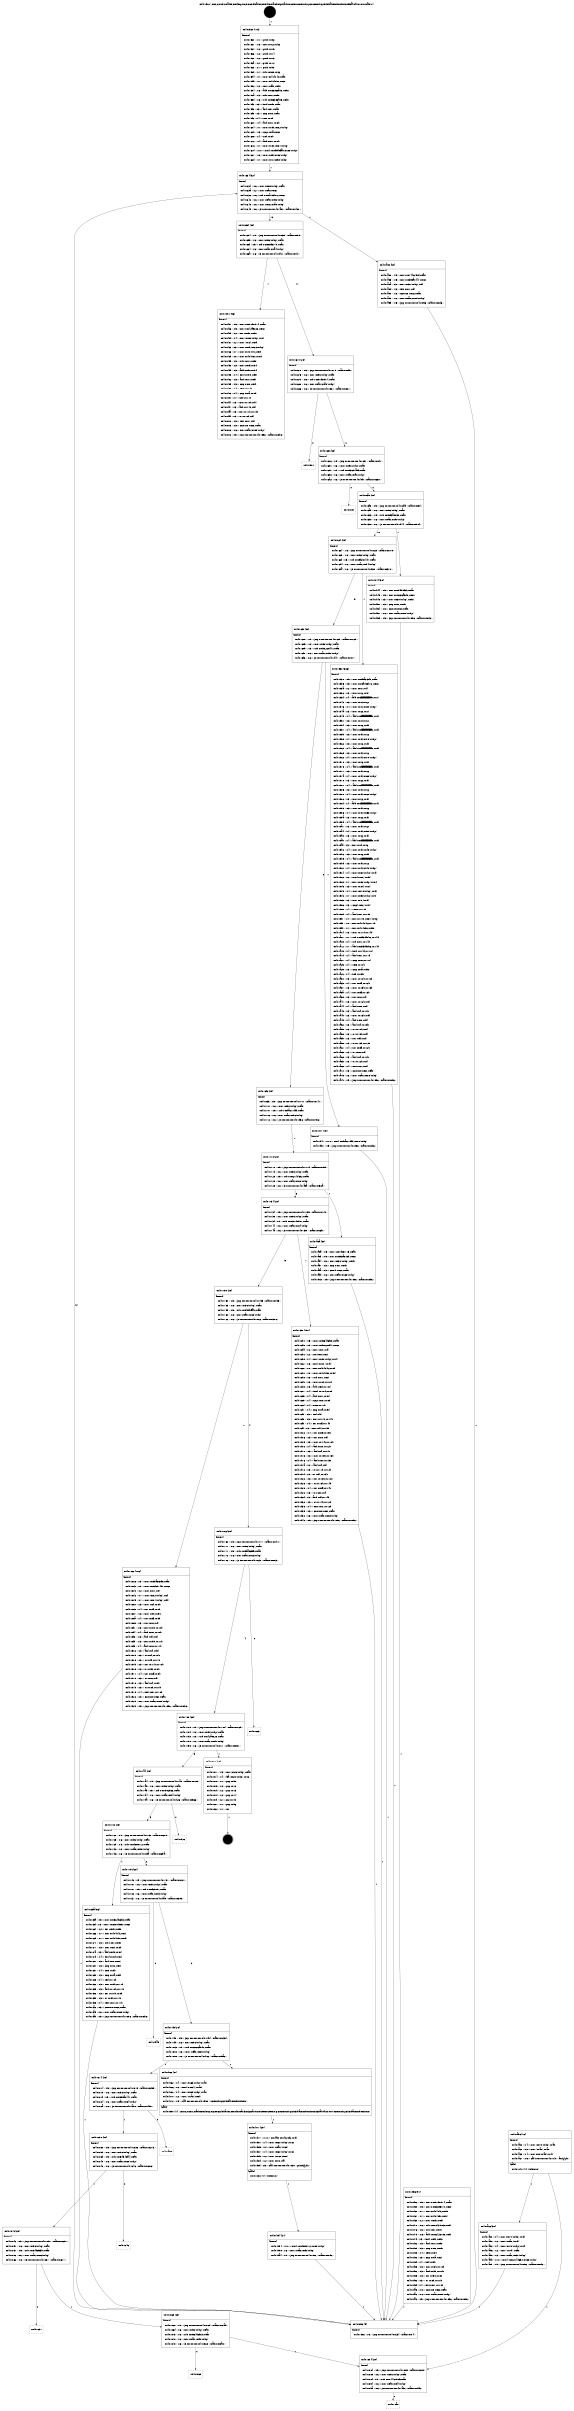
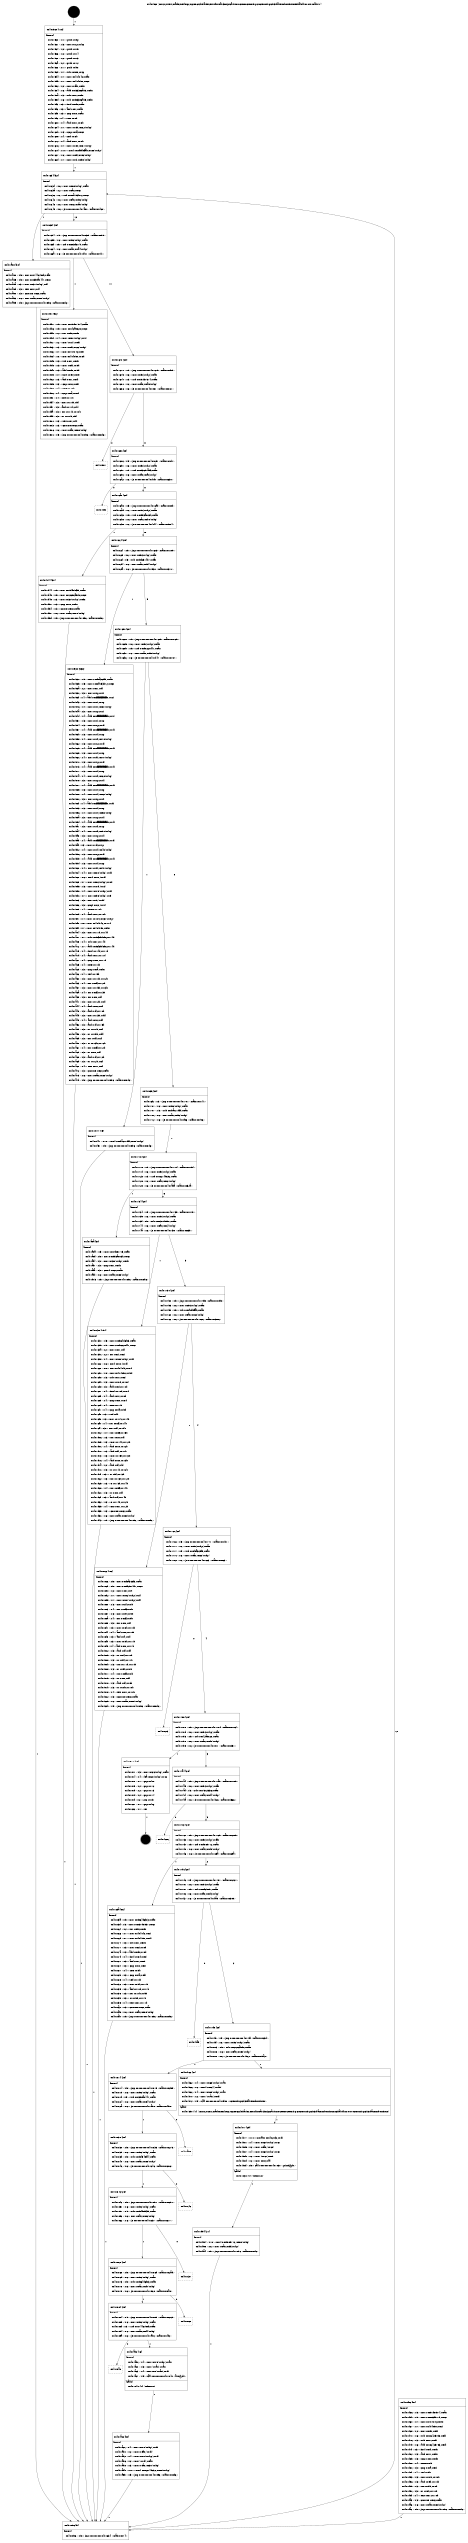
(546, 2306) -> (149, 2343)
